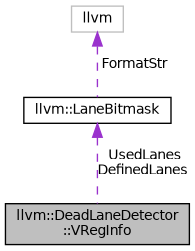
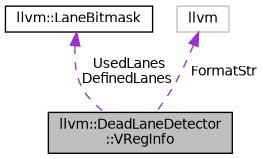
(97, 72) -> (177, 80)
